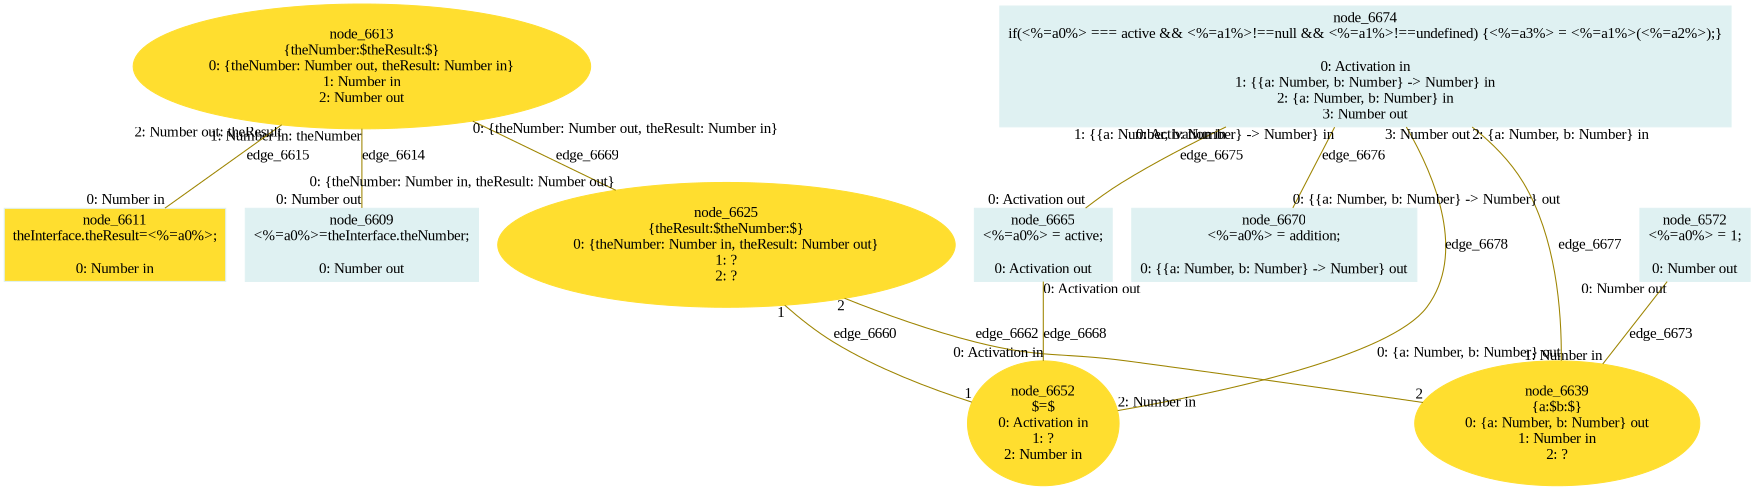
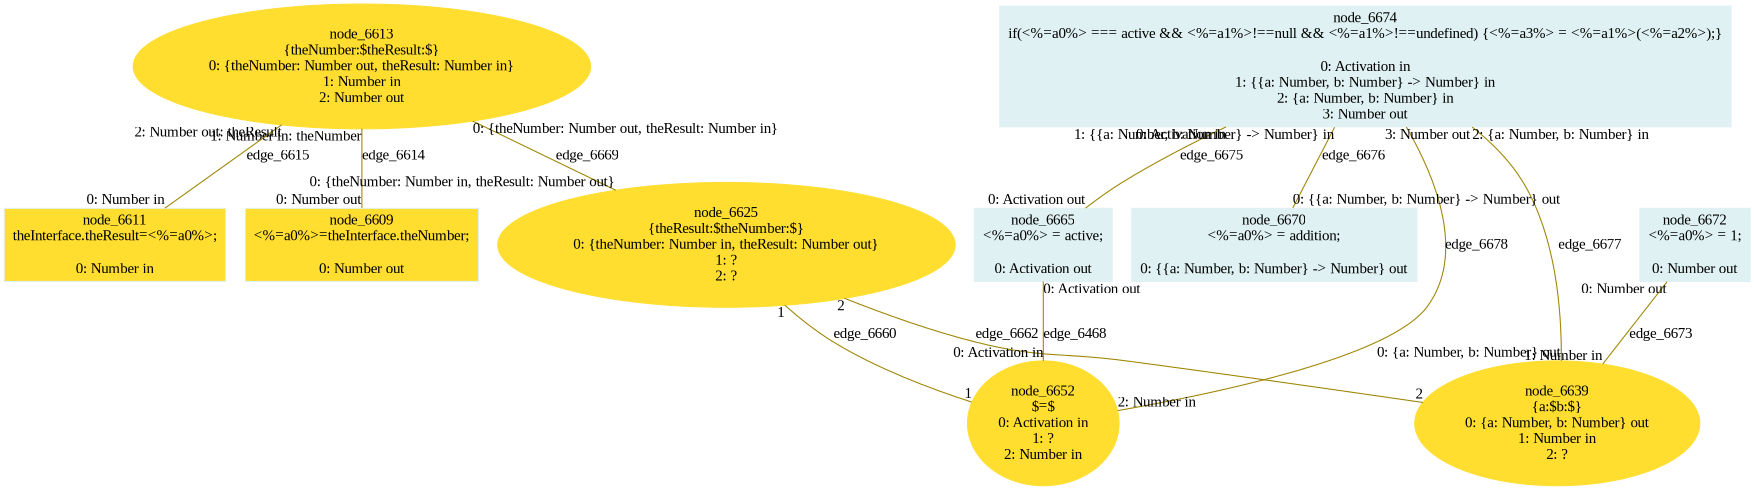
(362, 245) -> (362, 245)
(1695, 245) -> (1695, 245)
(1075, 334) -> (1075, 334)
